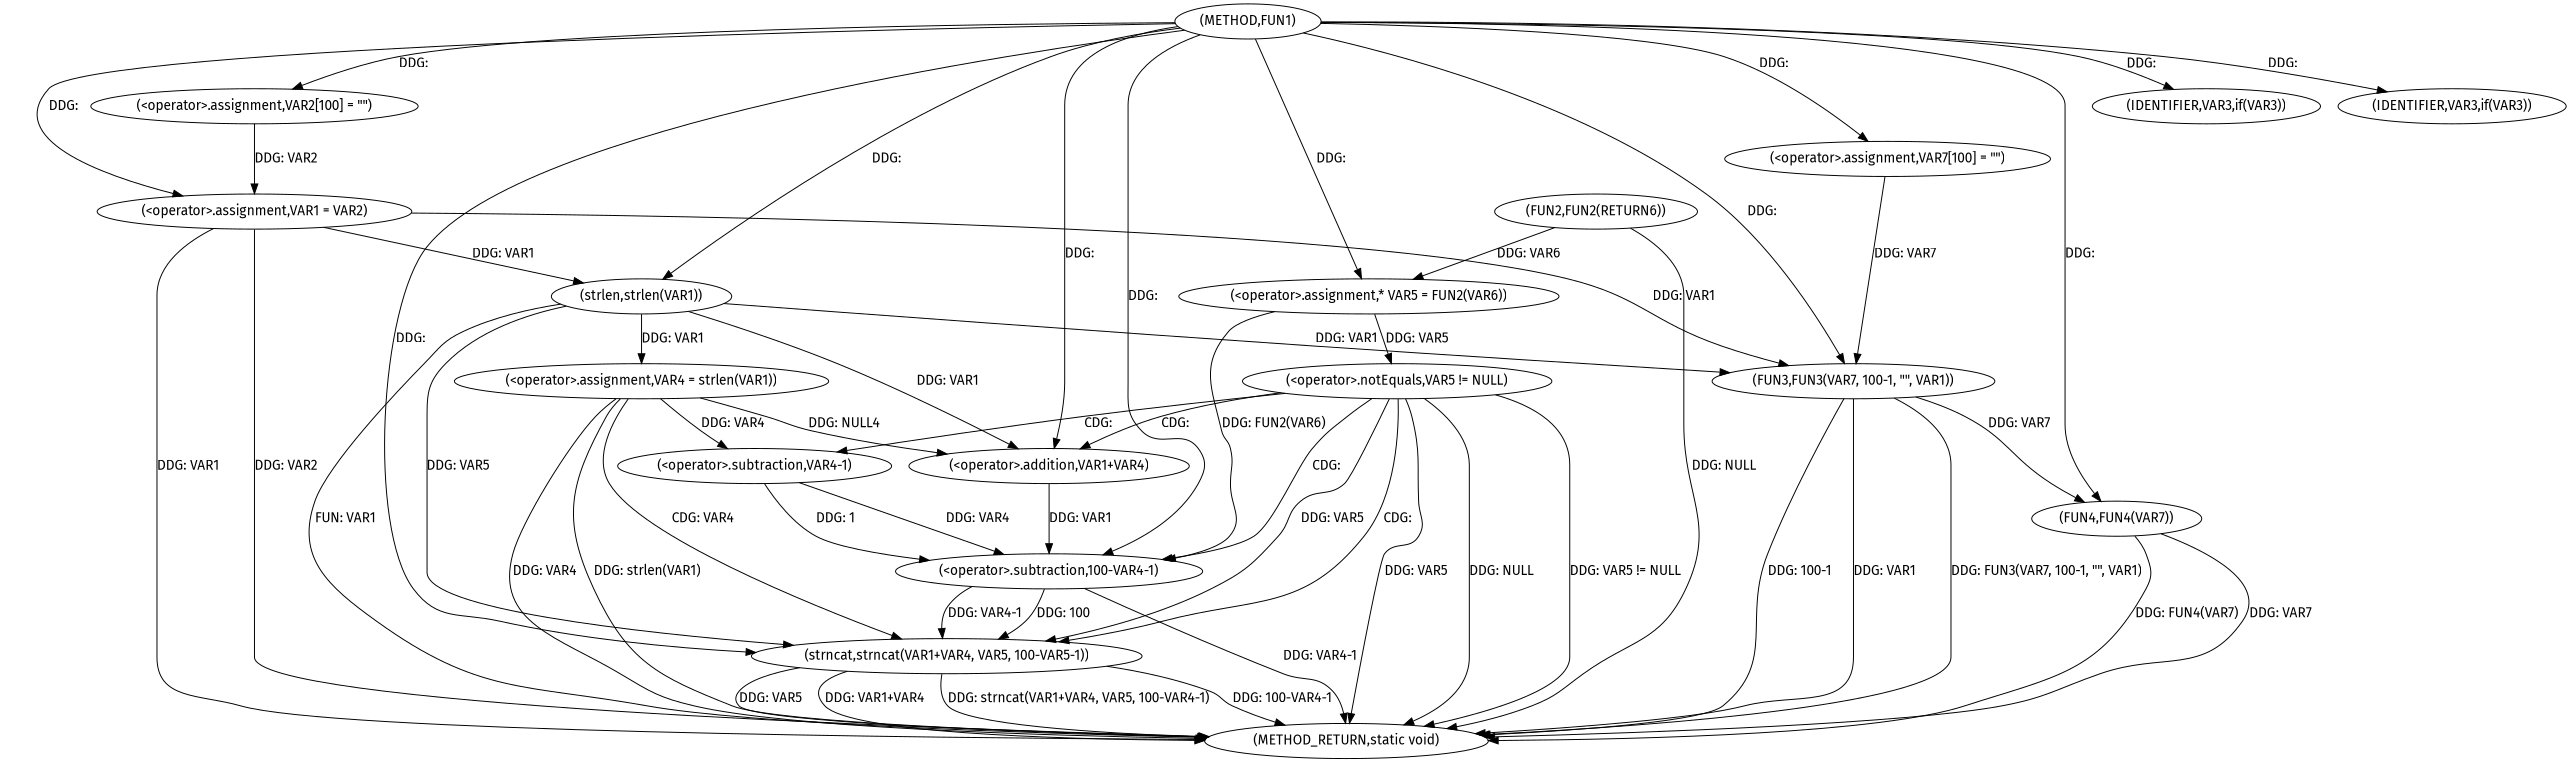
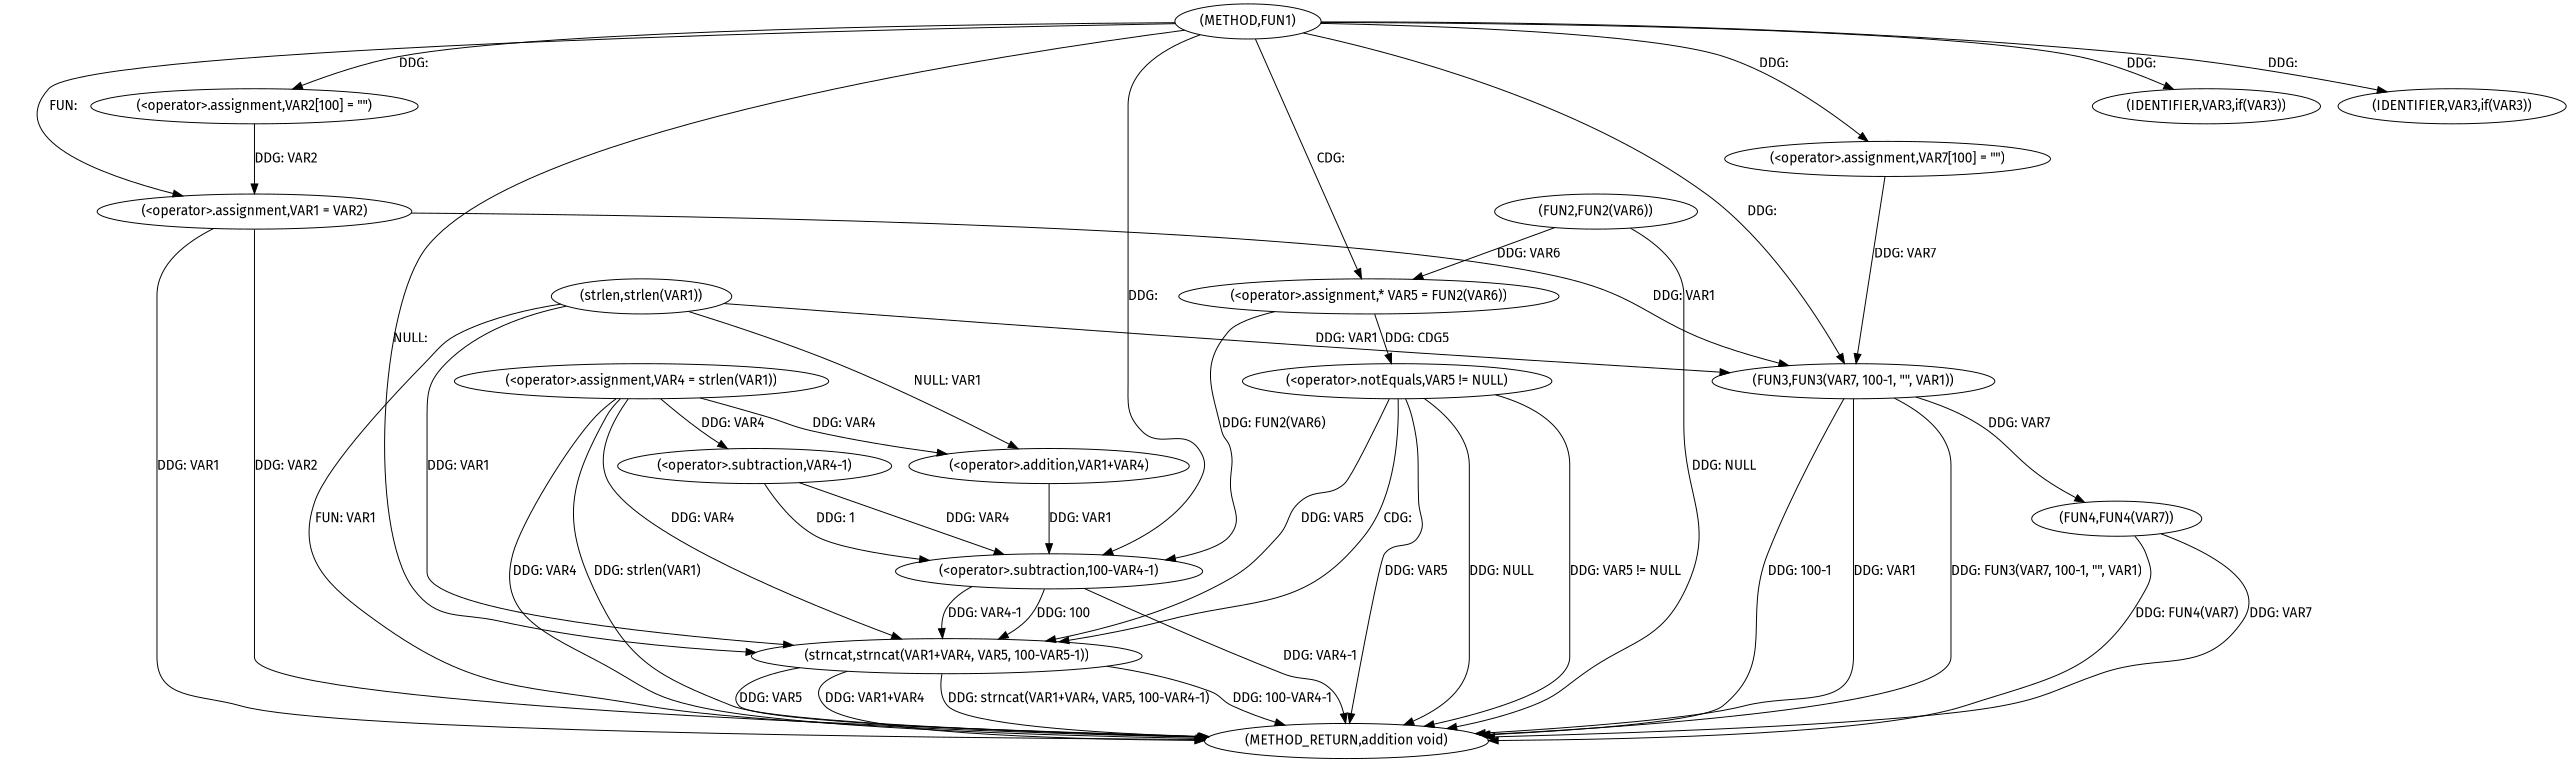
(1898, 49) -> none
(65, 106) -> (65, 106)
(912, 120) -> none
(1333, 159) -> (1333, 159)
(1065, 197) -> none
(1596, 212) -> (1596, 212)
(449, 254) -> none
(642, 334) -> none
(412, 339) -> (412, 339)
(1417, 339) -> (1417, 339)
(948, 381) -> (948, 381)
(1183, 411) -> none
(1077, 417) -> none
(844, 424) -> (844, 424)
(458, 466) -> (458, 466)
(1283, 497) -> none
(703, 519) -> (703, 519)
(1346, 741) -> (1346, 741)
